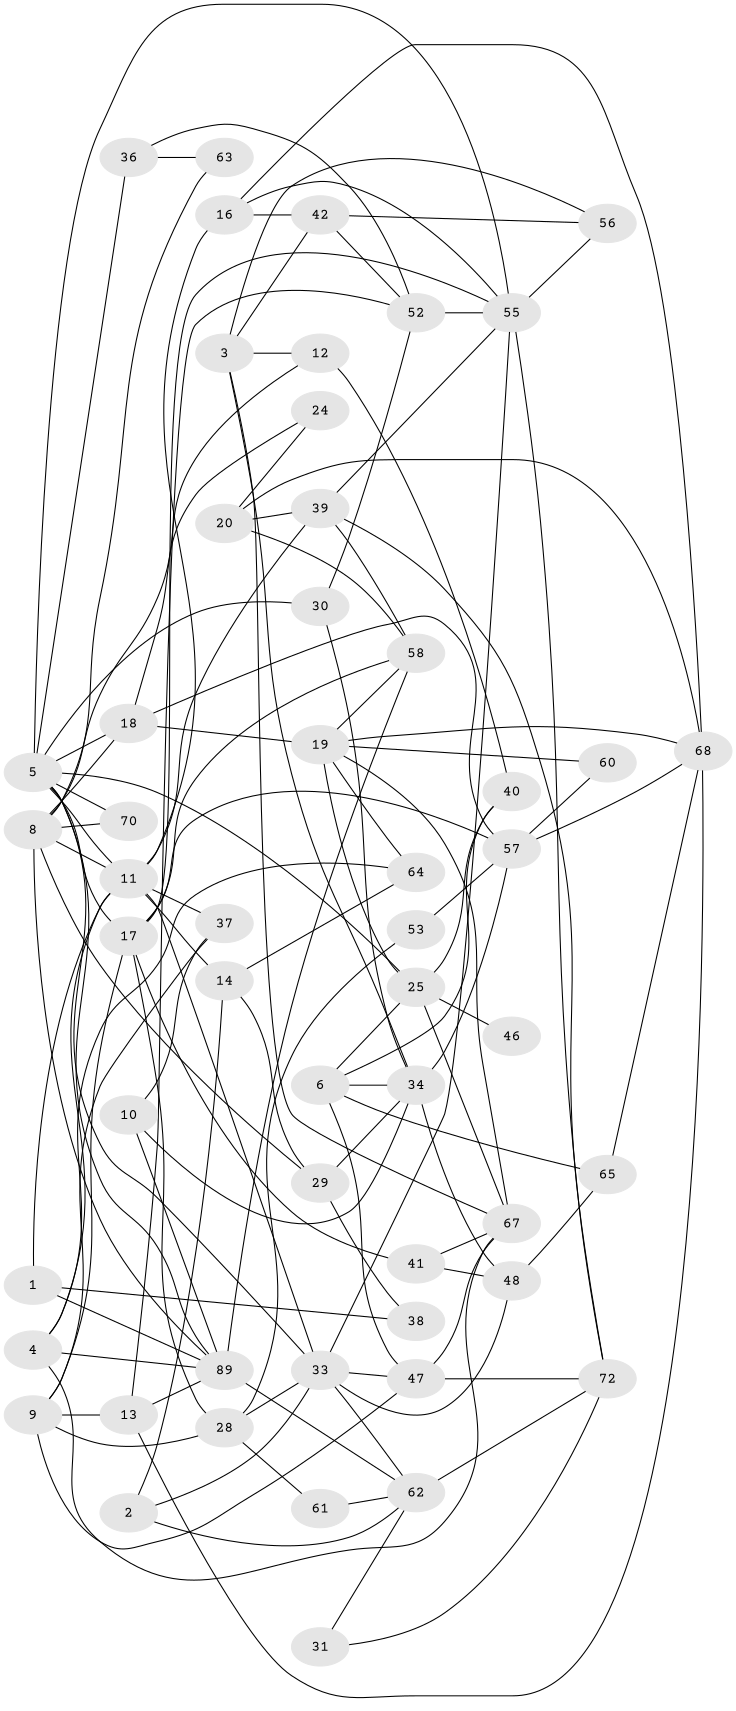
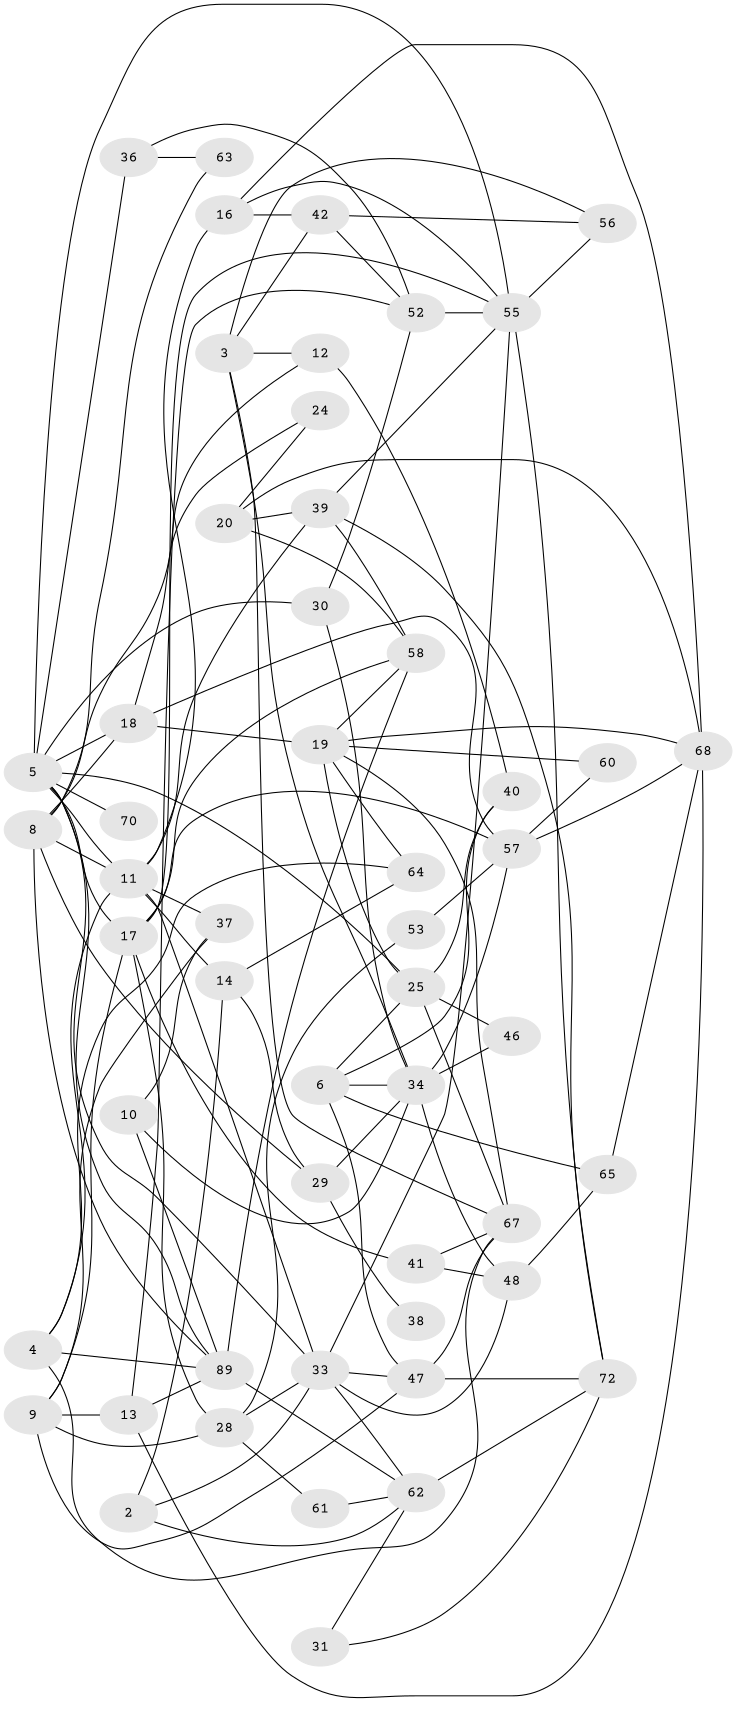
(88, 825) -> none
none -> (464, 1061)
(33, 1285) -> none
